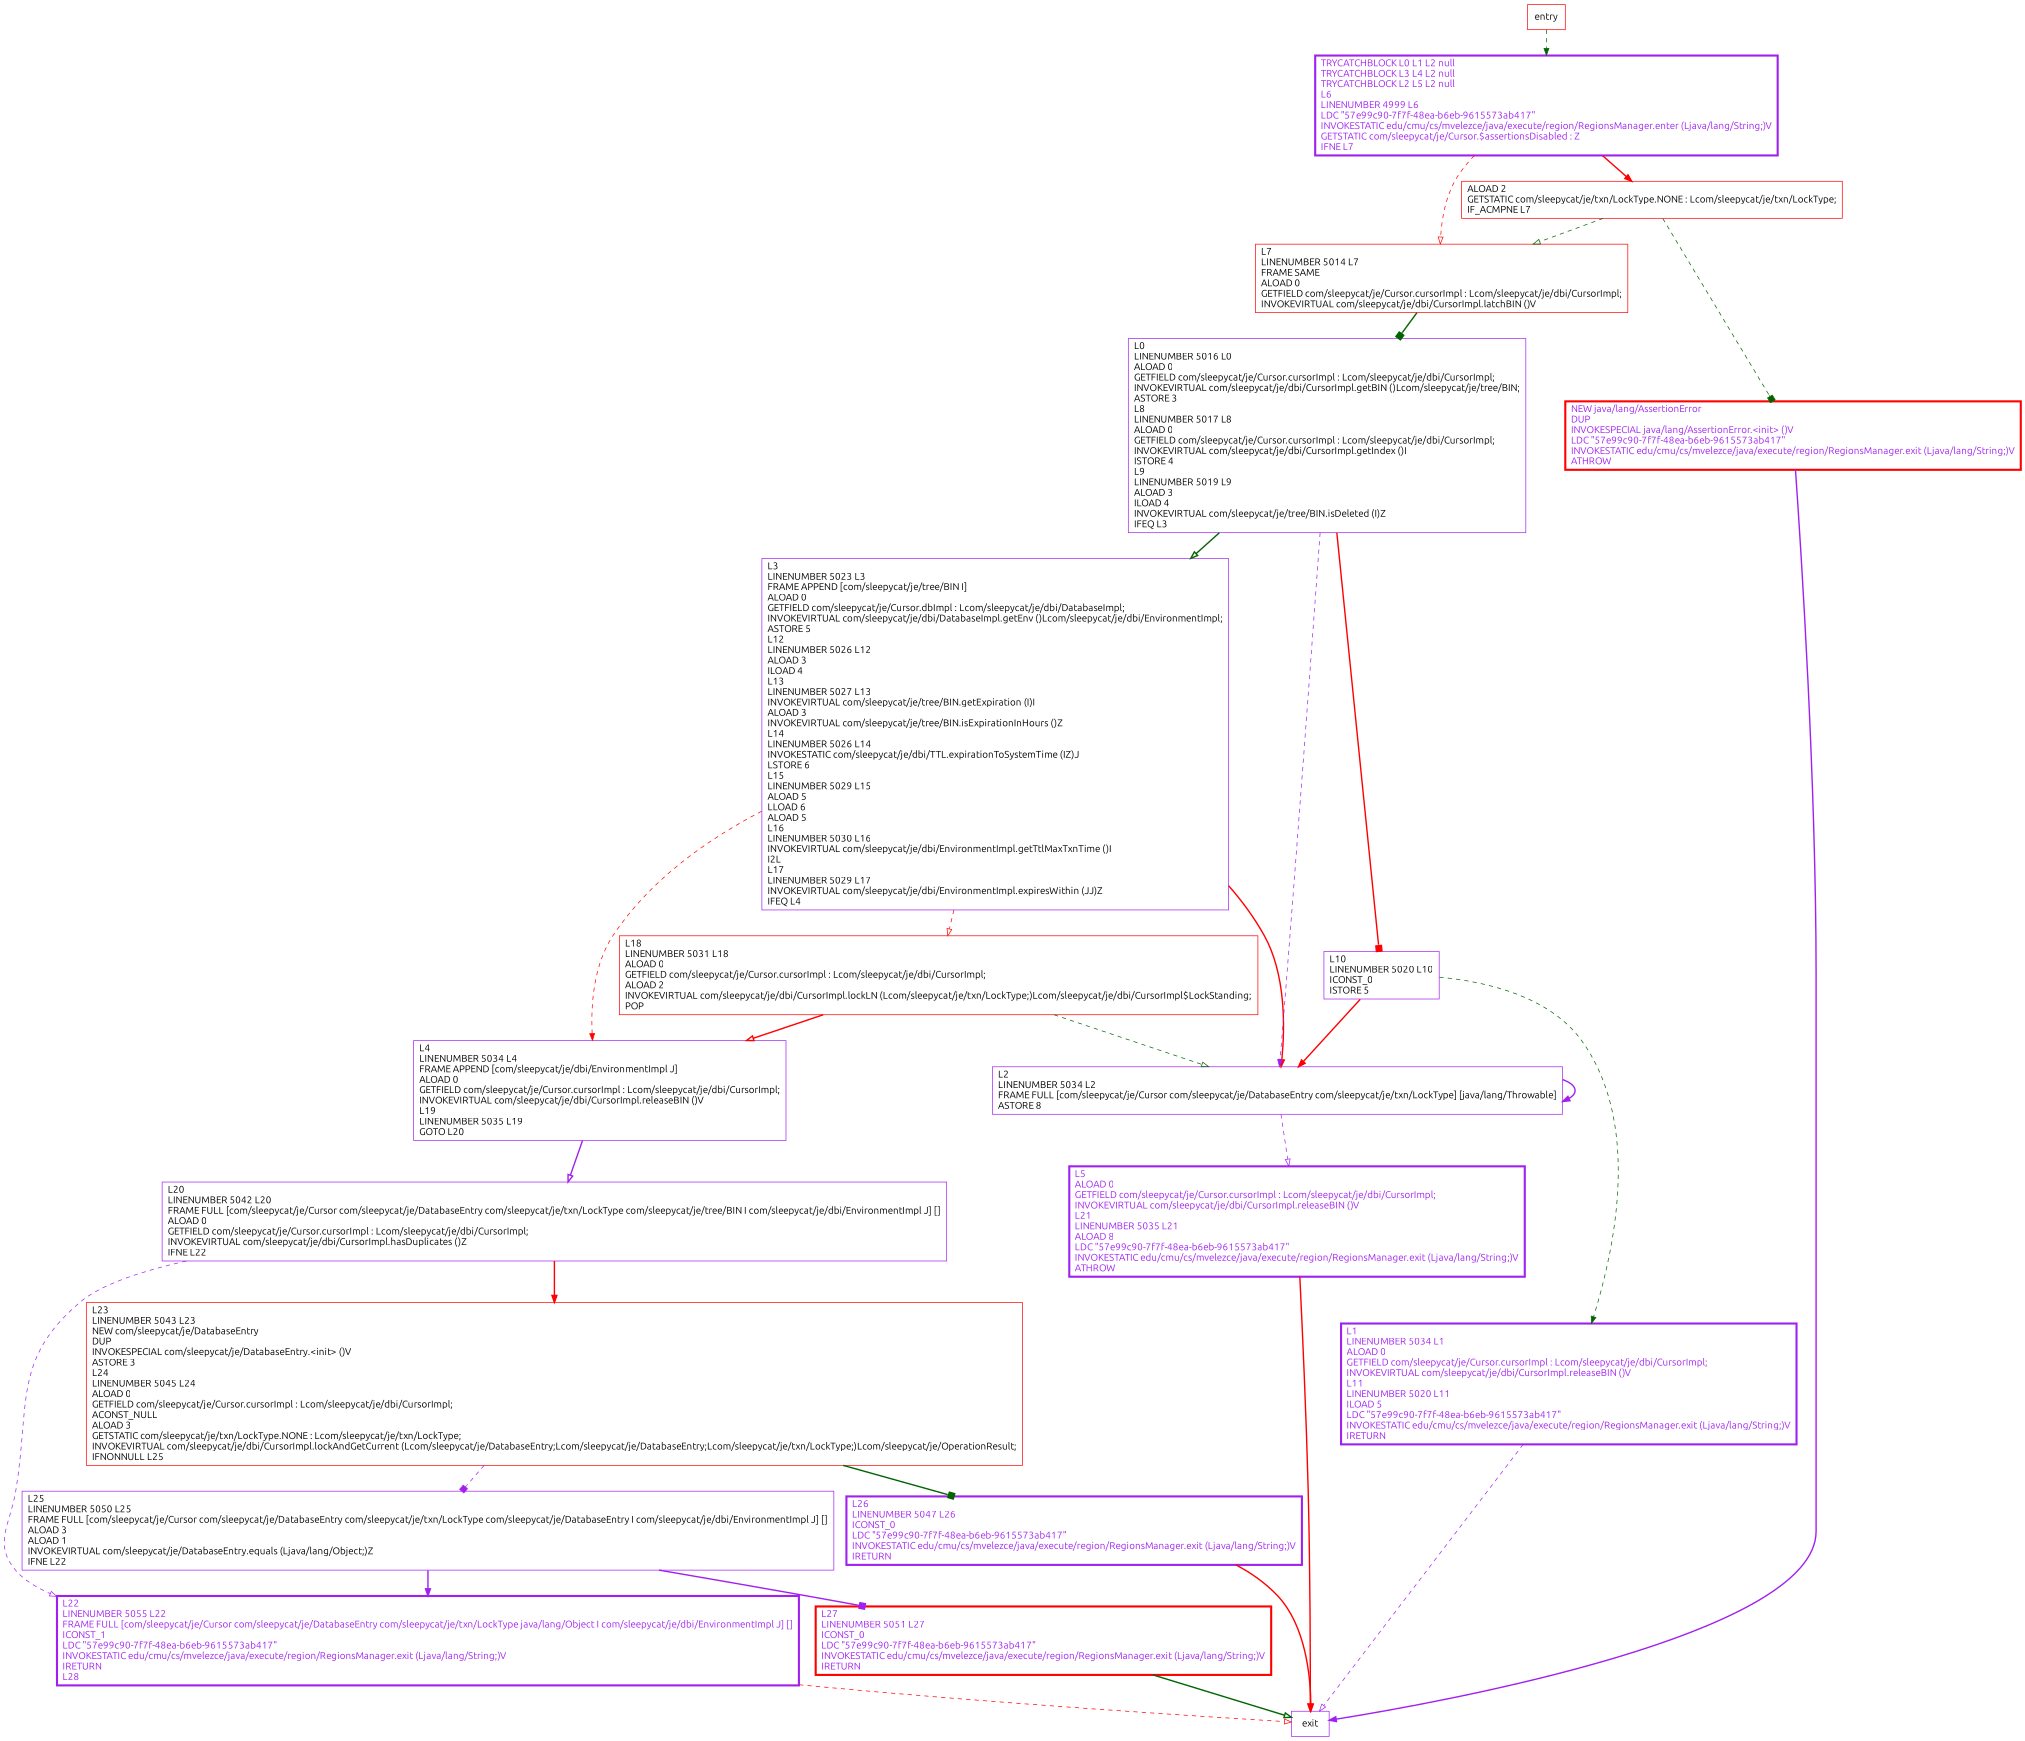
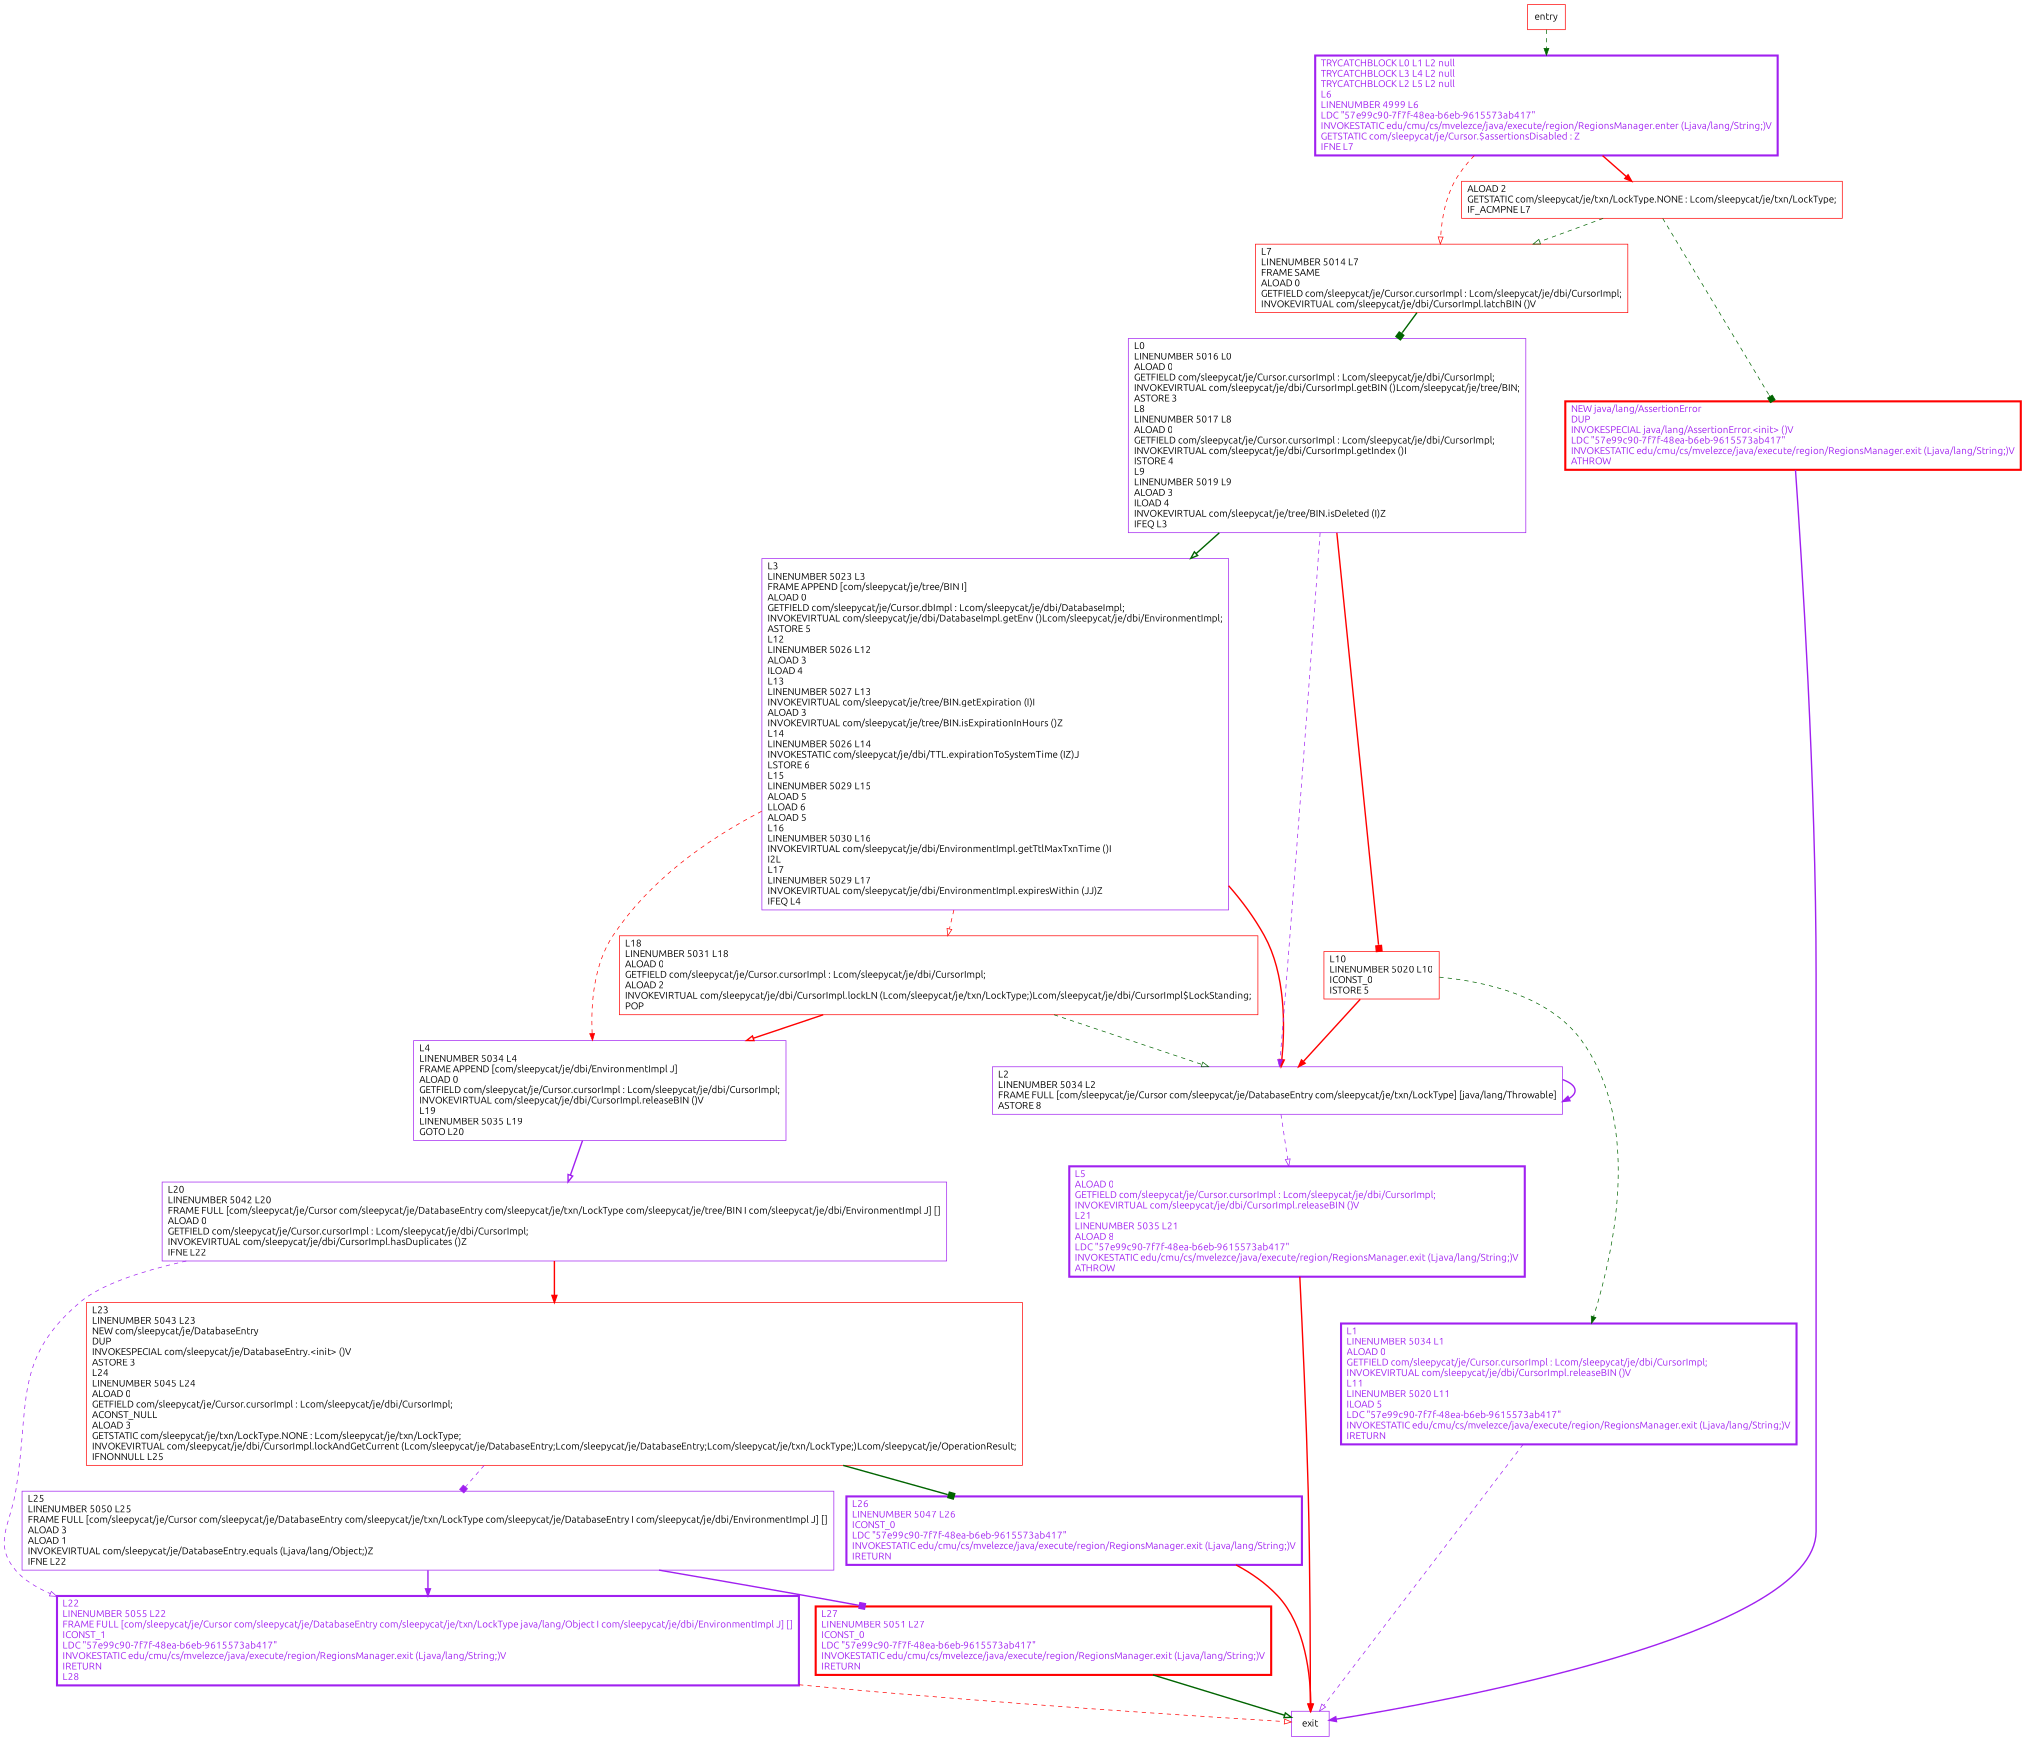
(1382, 975) -> (1382, 975)
